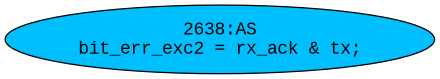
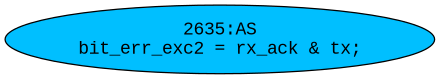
(220, 39) -> (220, 39)
